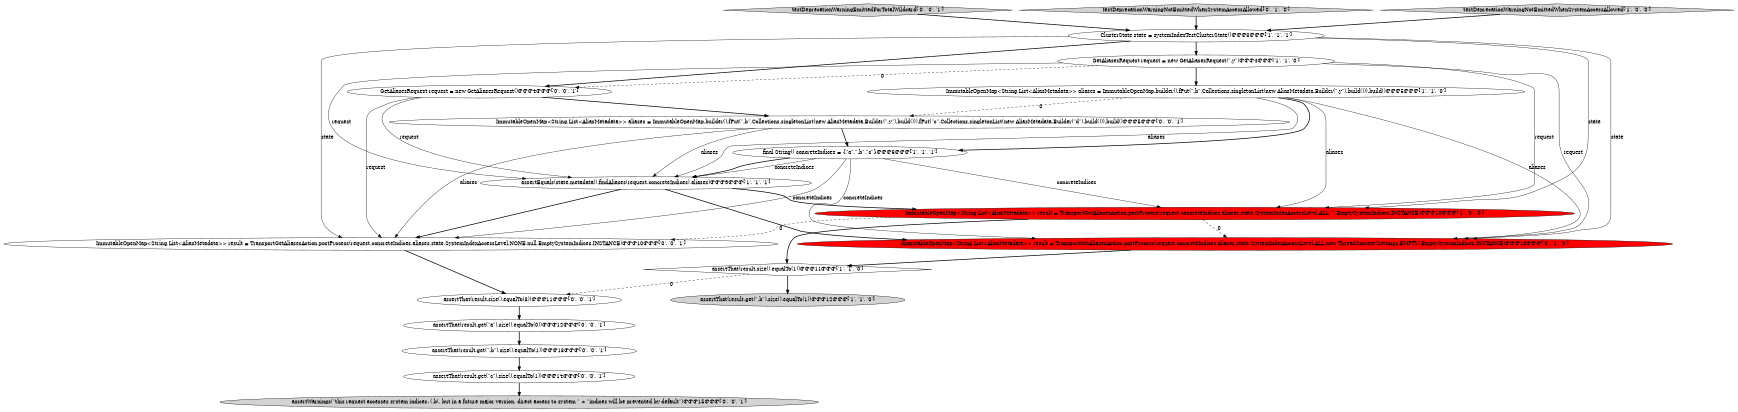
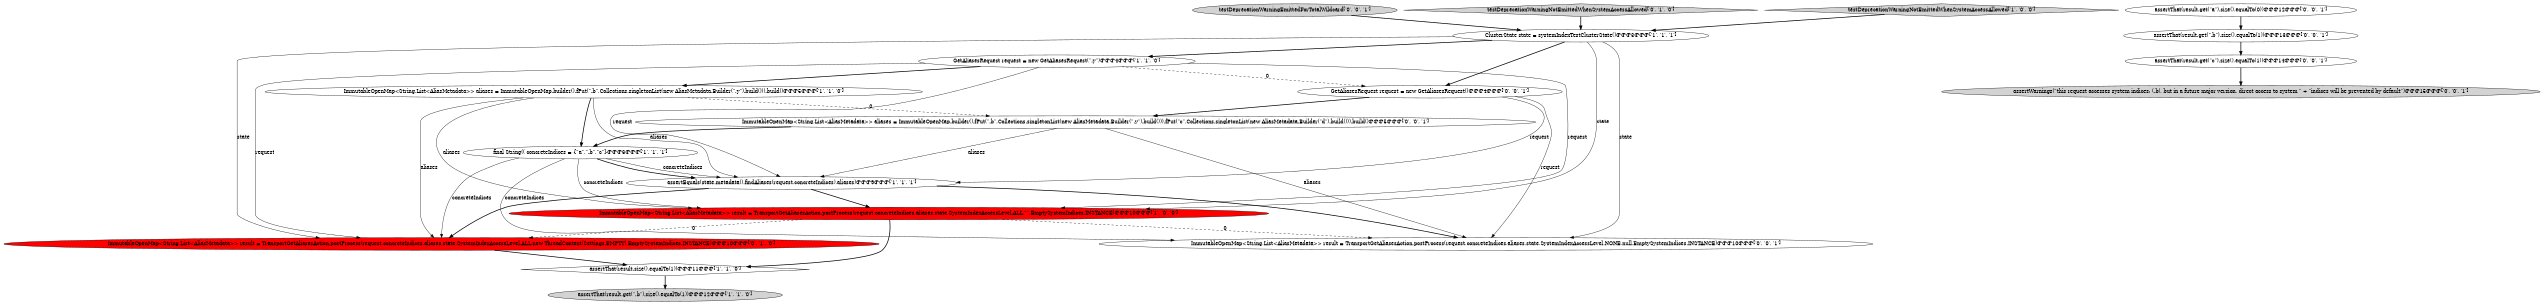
(868, 10) -> (1295, 10)
(519, 300) -> none
